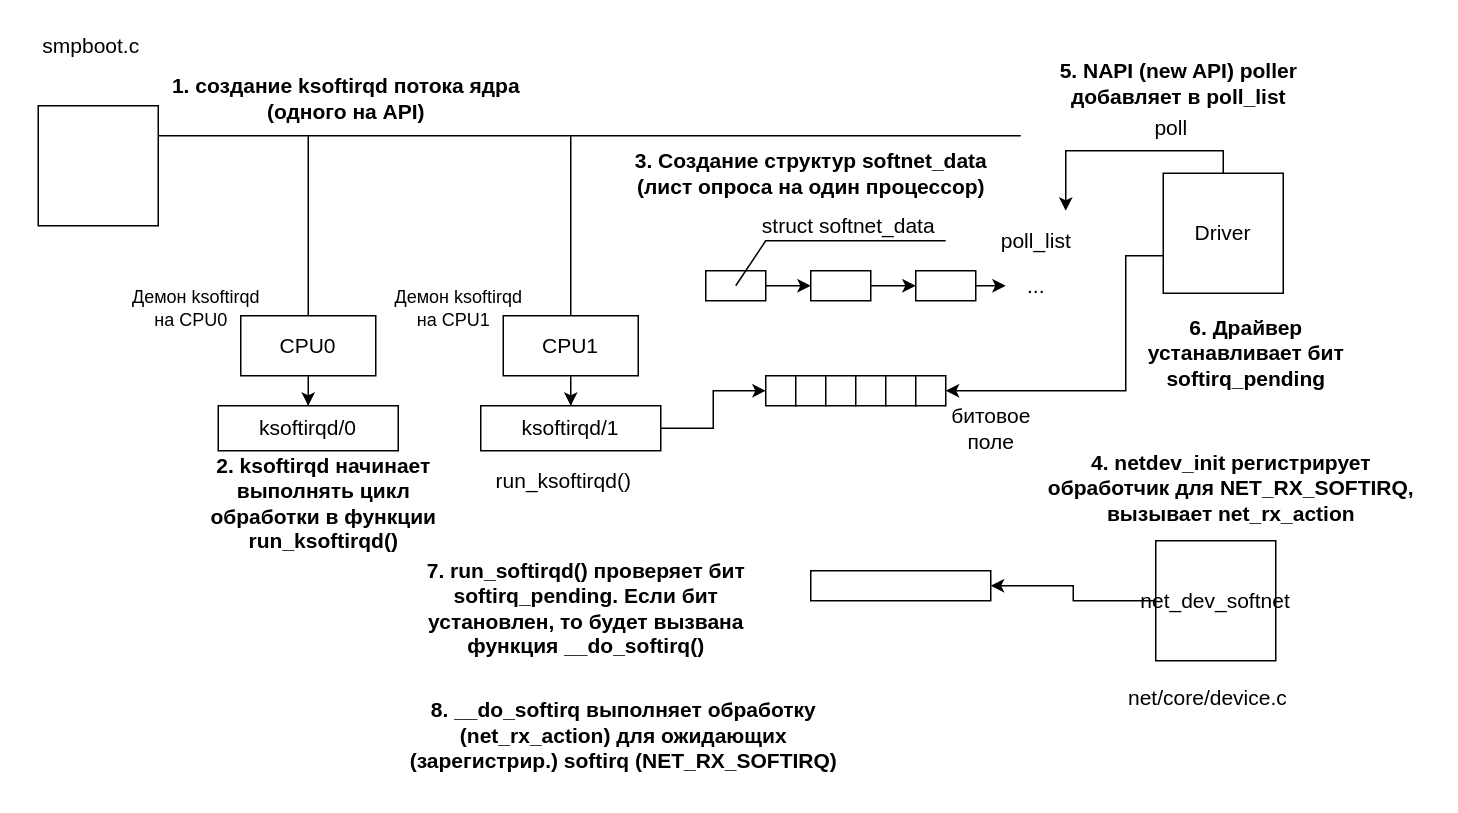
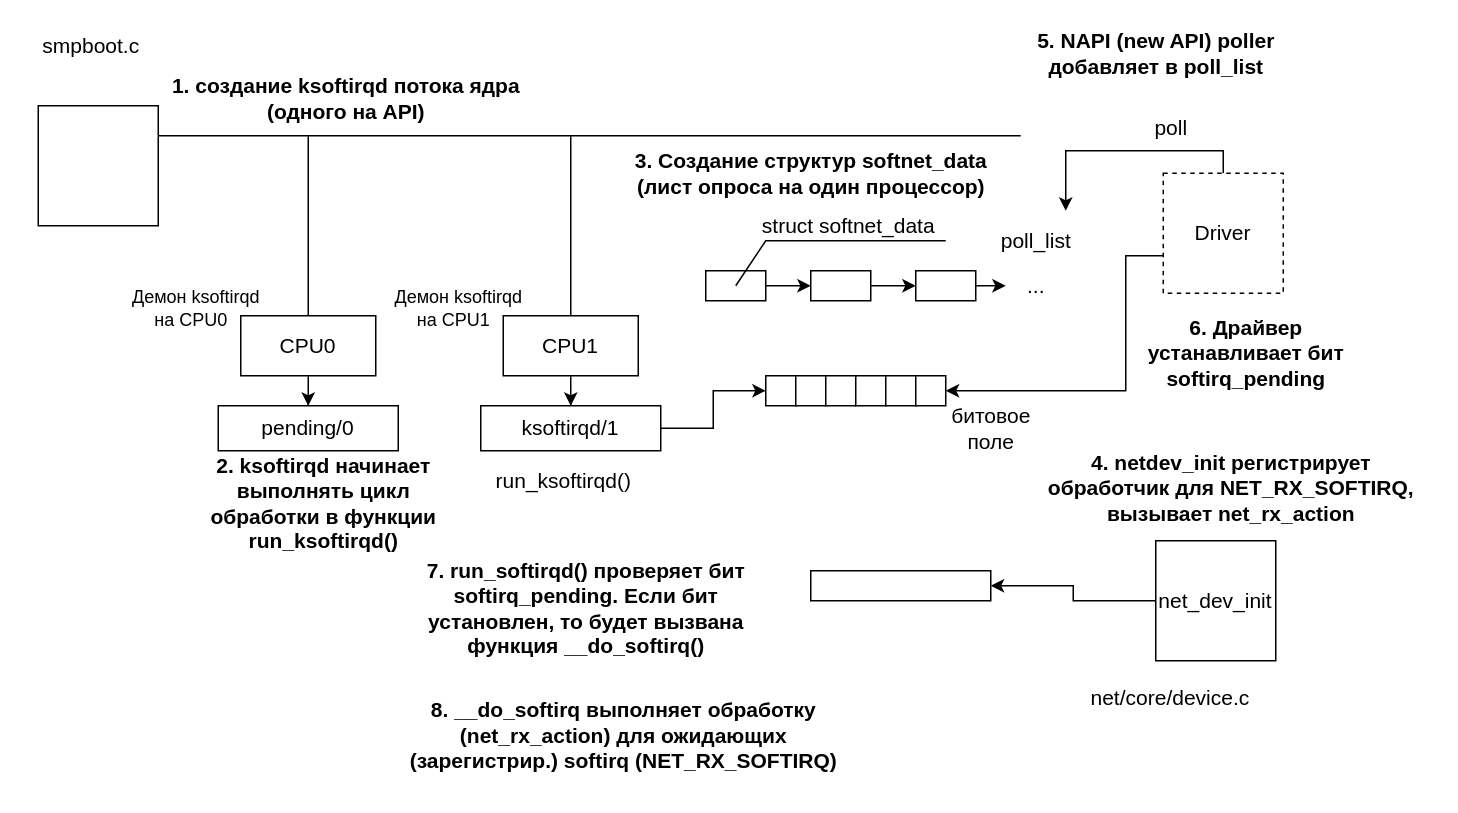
(1178, 83) -> (1156, 53)
(1223, 233) -> (1223, 233)
(308, 428) -> (308, 428)
(1216, 601) -> (1216, 601)
(1216, 698) -> (1178, 698)
